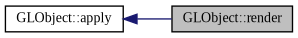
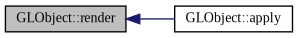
(155, 19) -> (157, 19)
